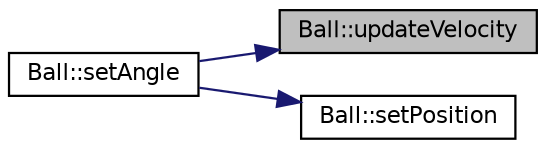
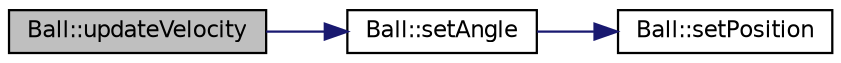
(228, 57) -> (295, 32)
